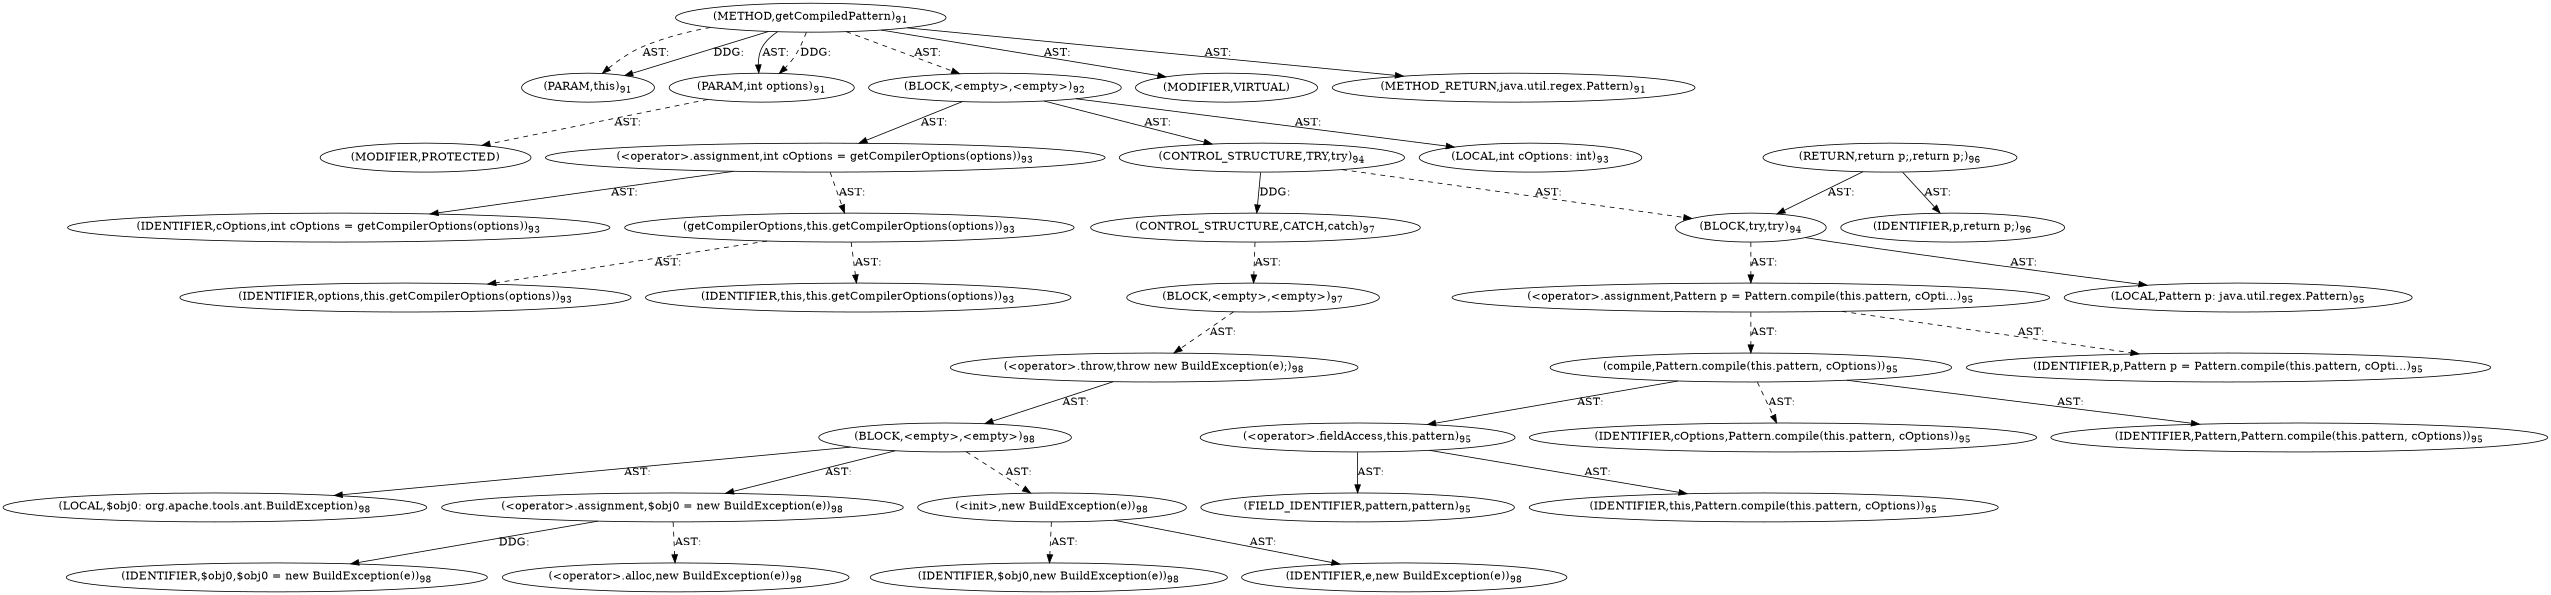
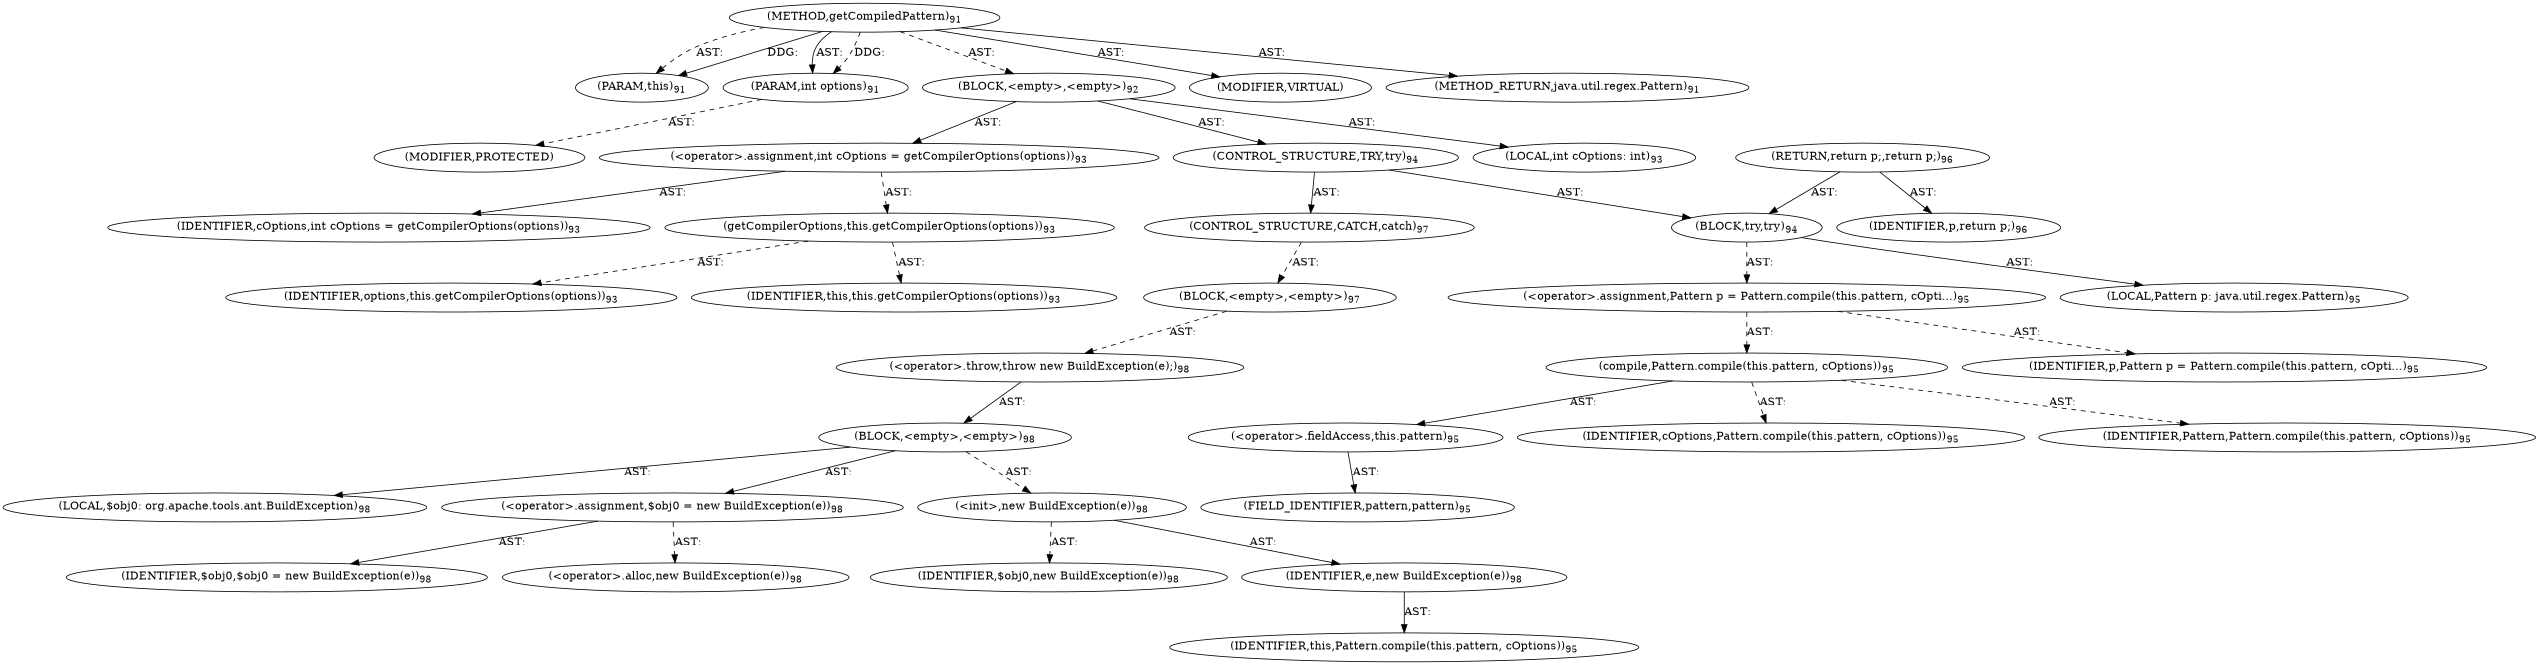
(1277, 193) -> (1329, 193)
(1513, 194) -> (1536, 193)
(2019, 402) -> (2011, 402)
(1554, 471) -> (1404, 608)
(516, 542) -> (514, 542)
